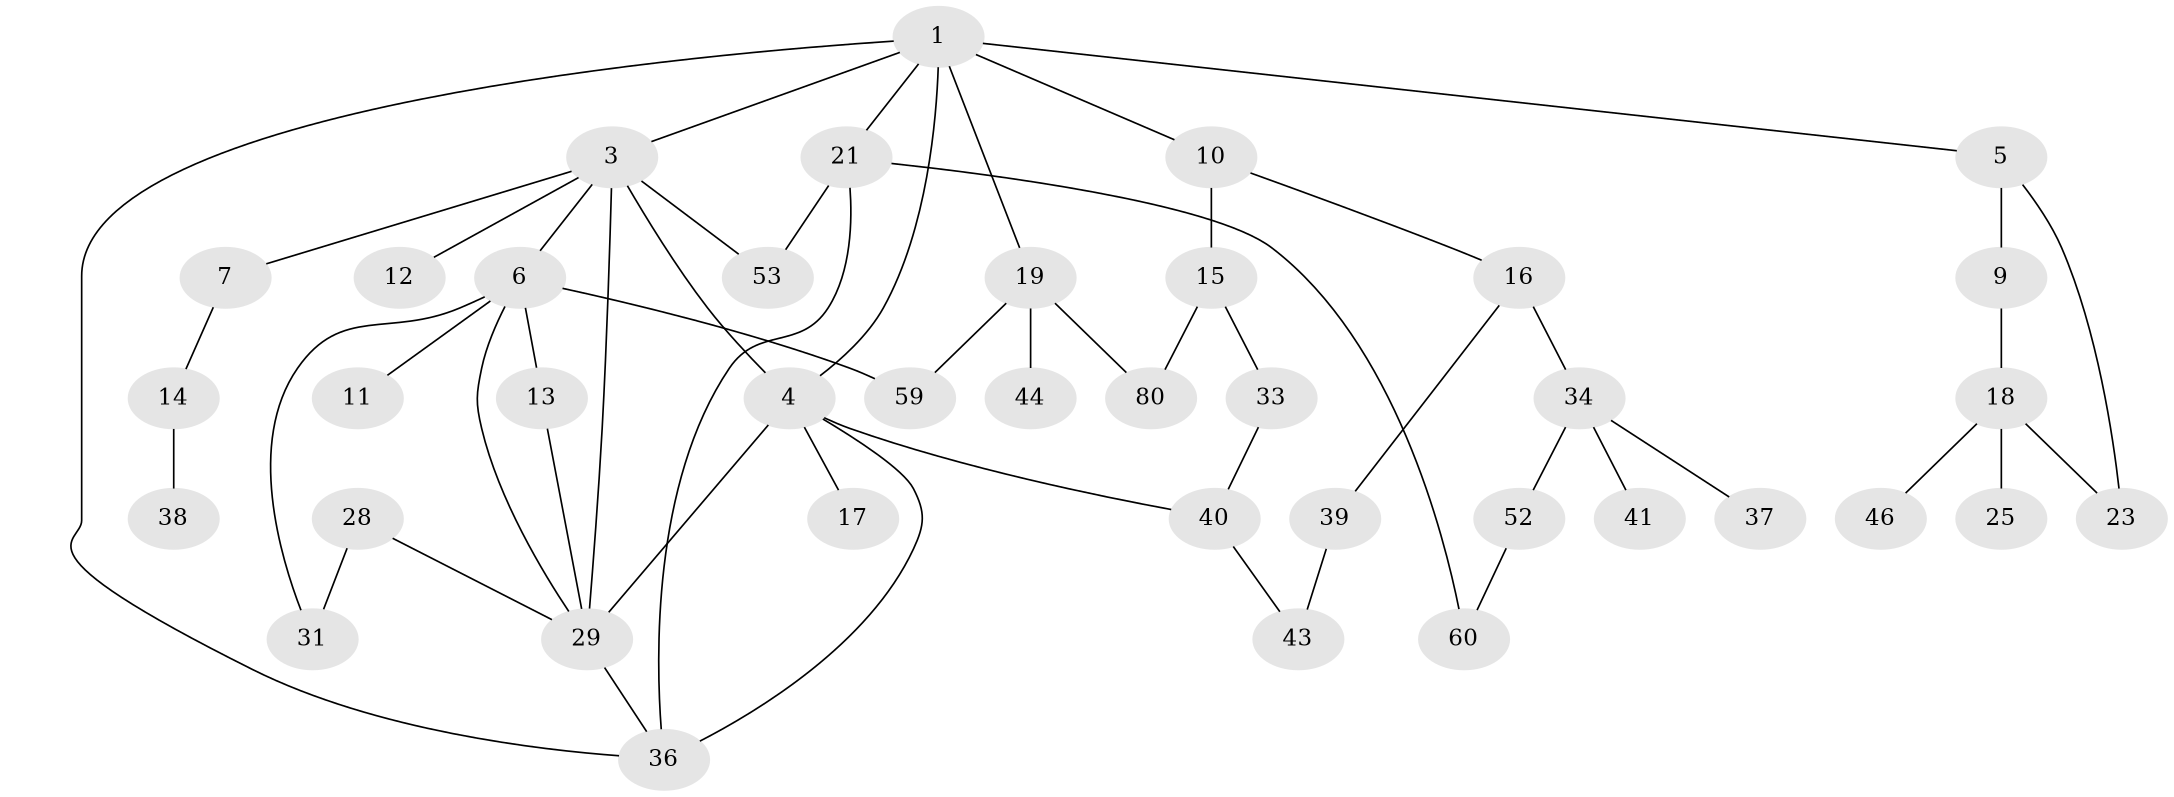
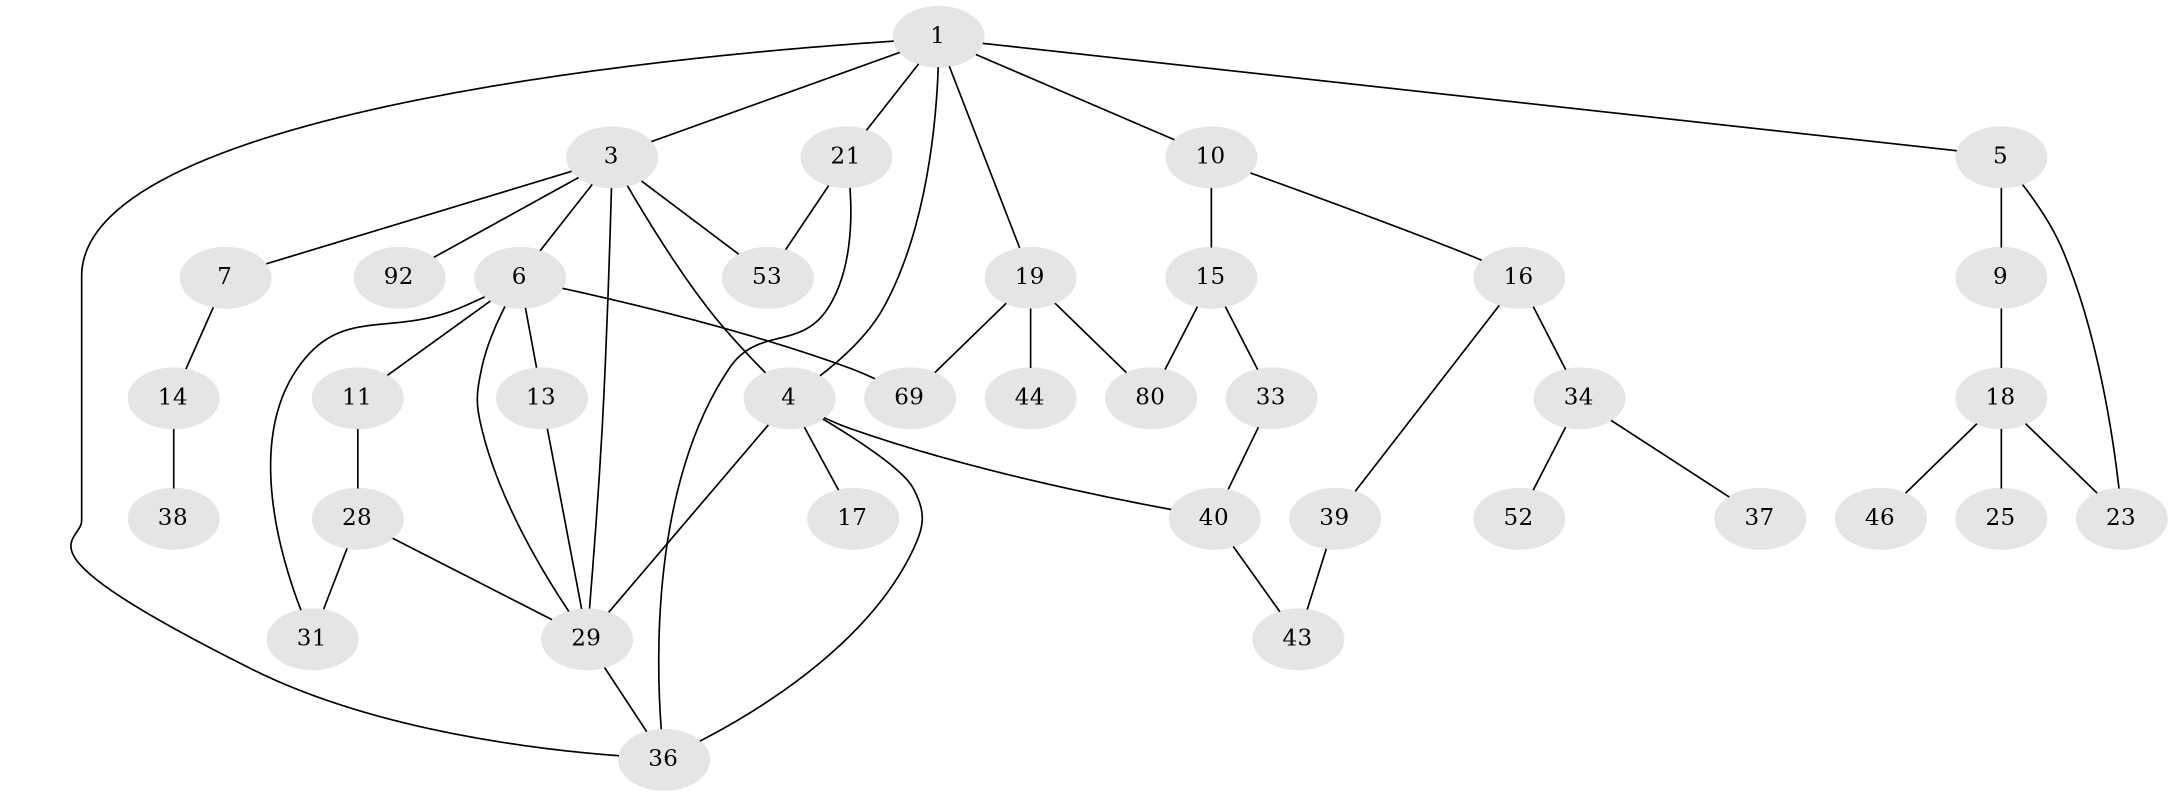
(400, 278) -> (400, 278)
(910, 398) -> (910, 398)
none -> (358, 459)
(1640, 519) -> none
(1464, 639) -> none
